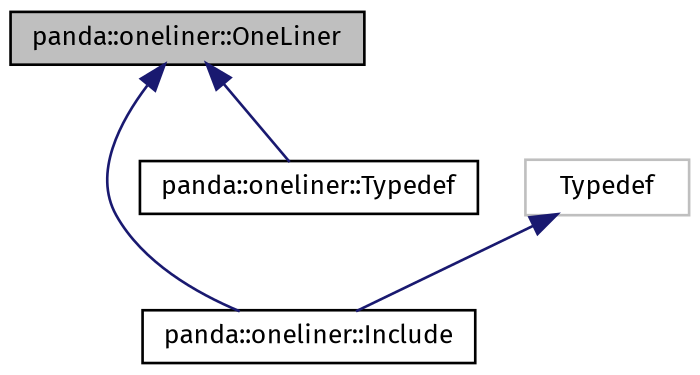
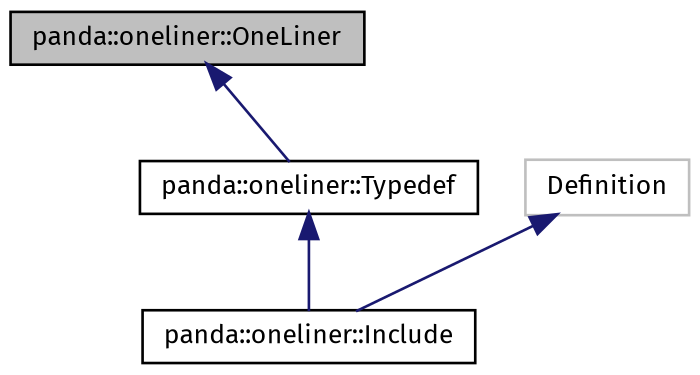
(607, 187) -> (607, 187)
(121, 223) -> (309, 275)
